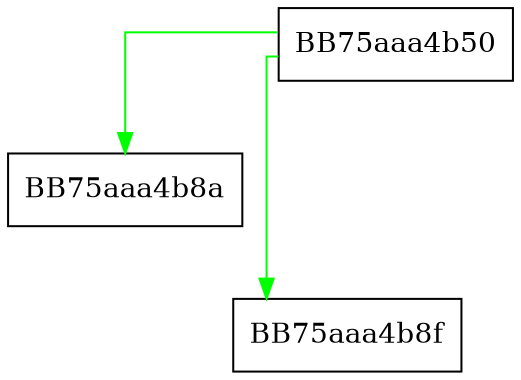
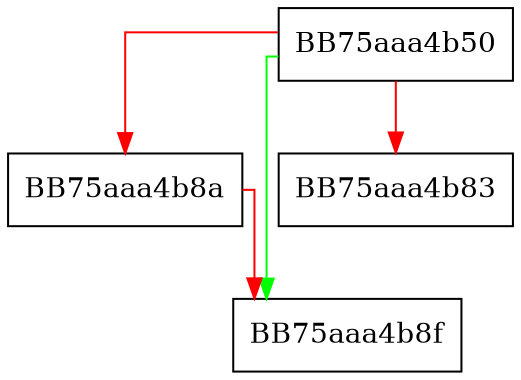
(151, 32) -> (151, 32)
none -> (396, 190)
none -> (254, 228)
